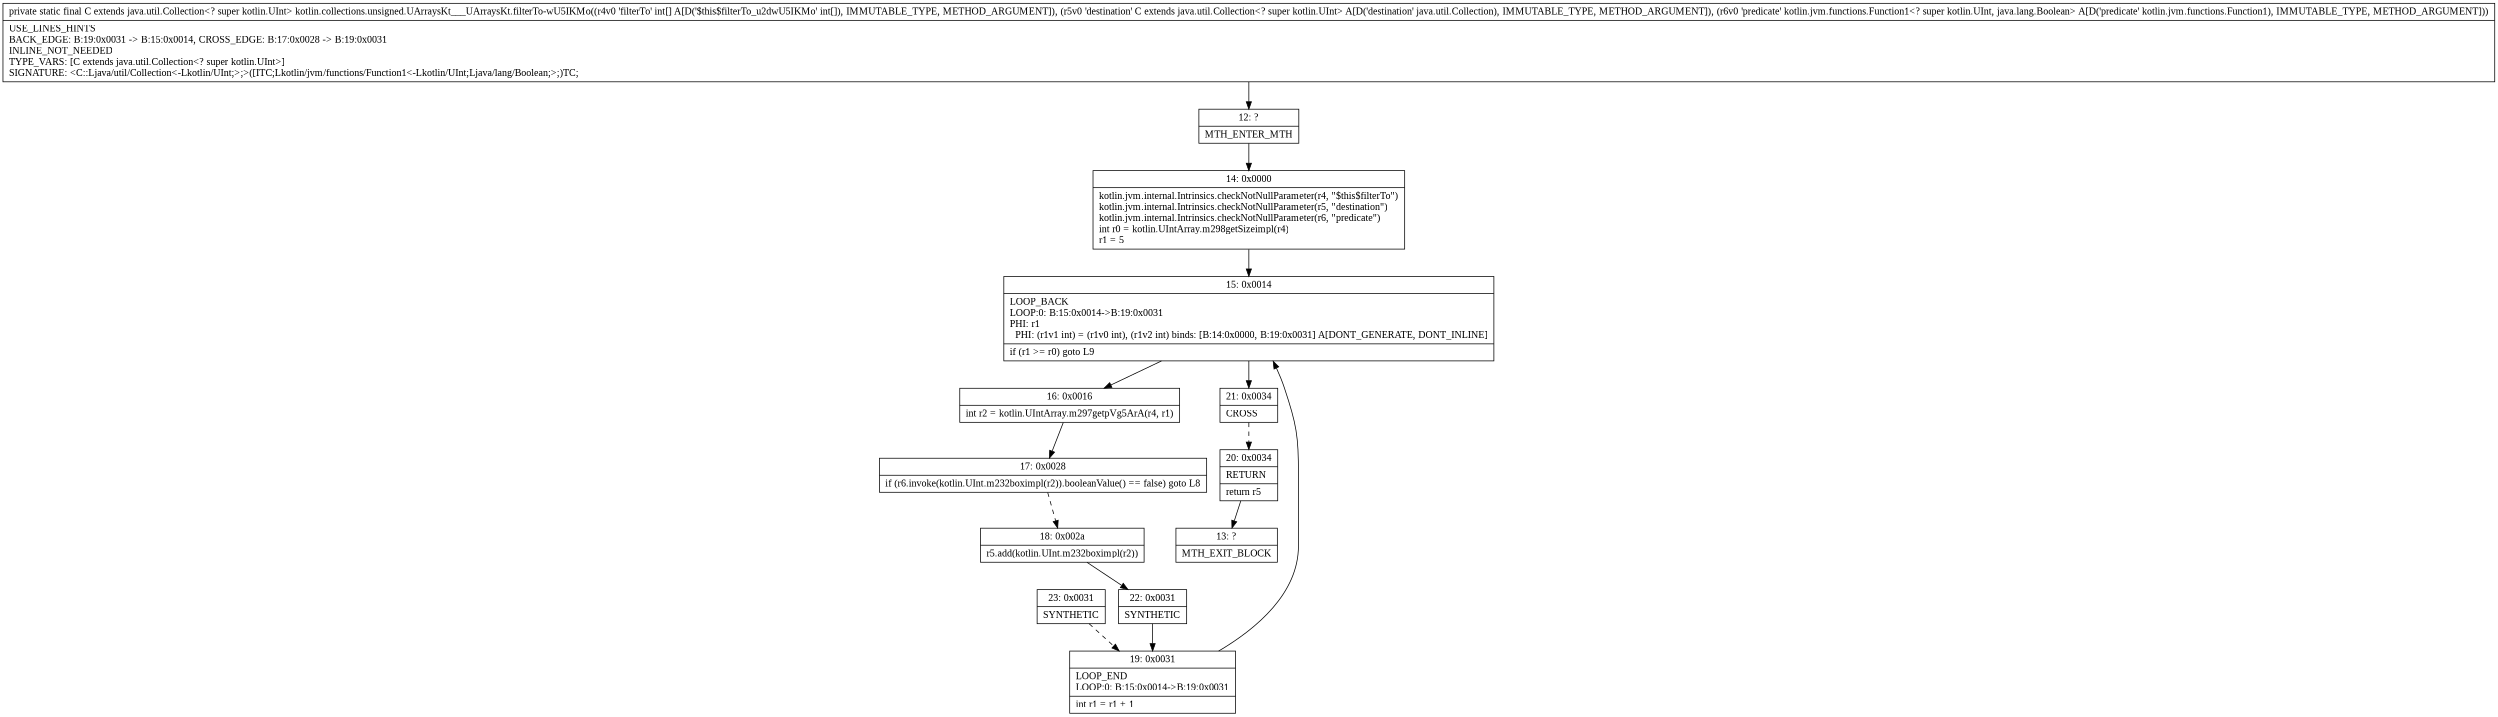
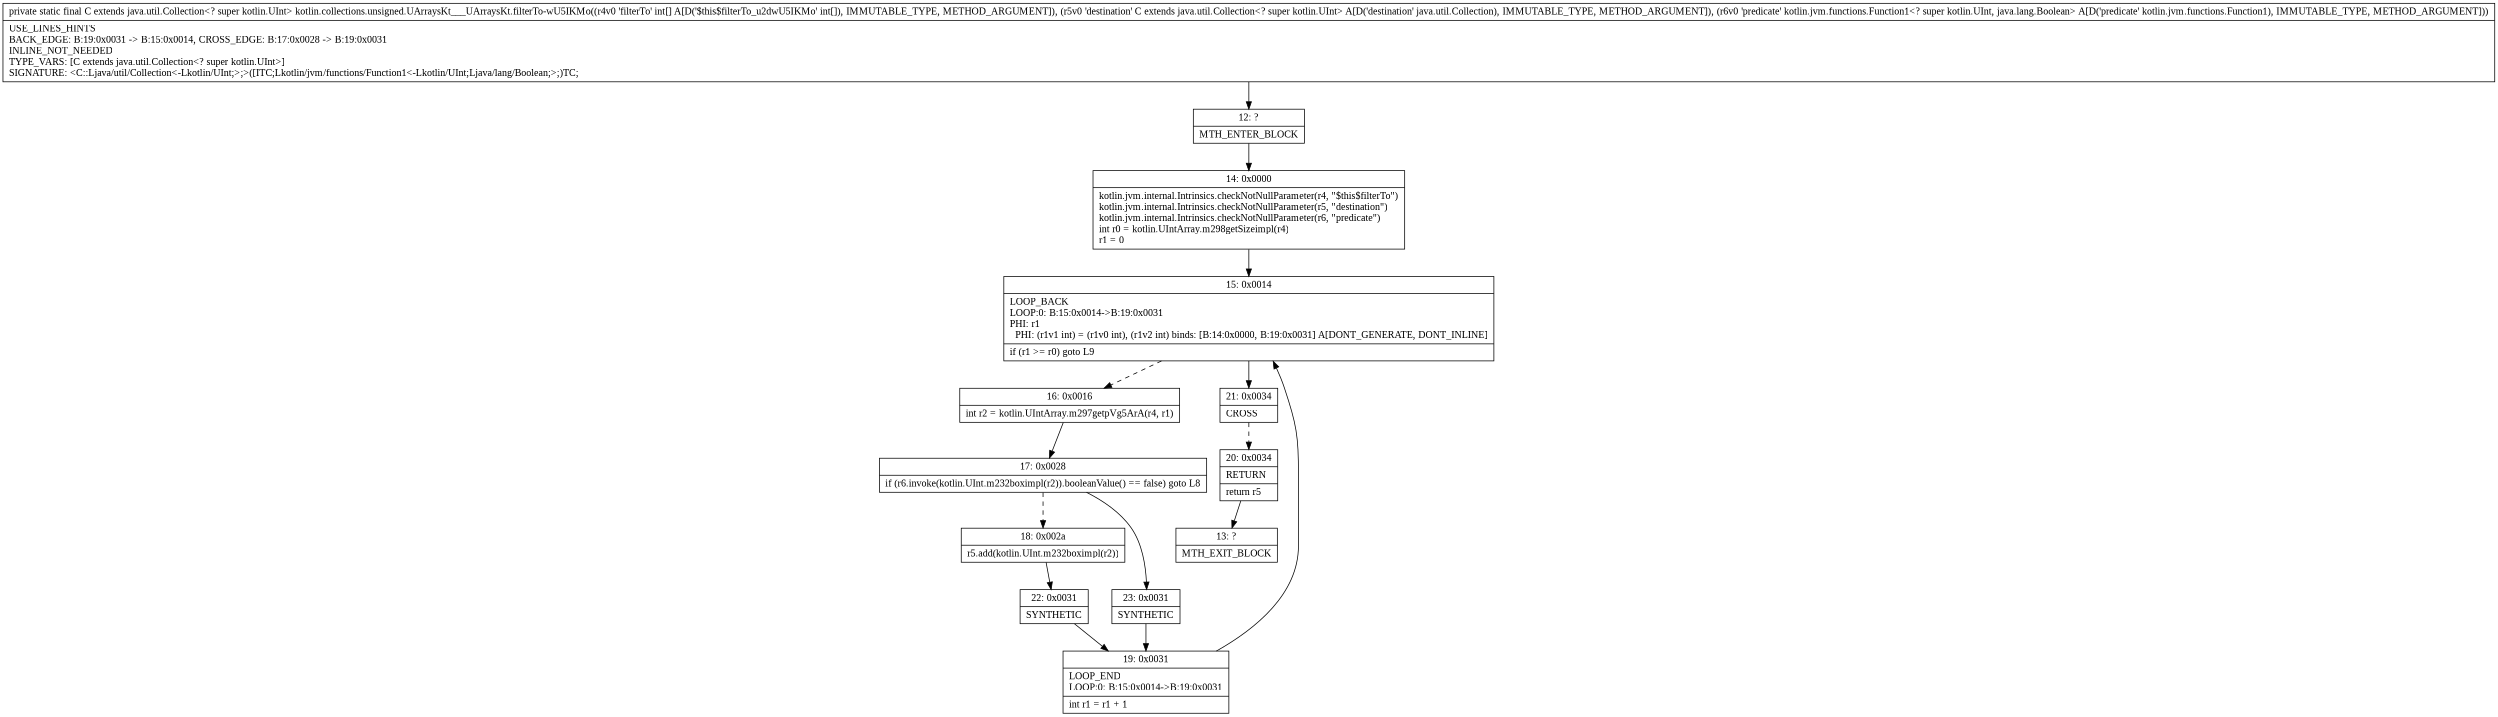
(1249, 134) -> (1249, 134)
(1112, 240) -> (1112, 240)
(1136, 373) -> (1136, 373)
none -> (1131, 528)
(1101, 635) -> (1146, 634)
